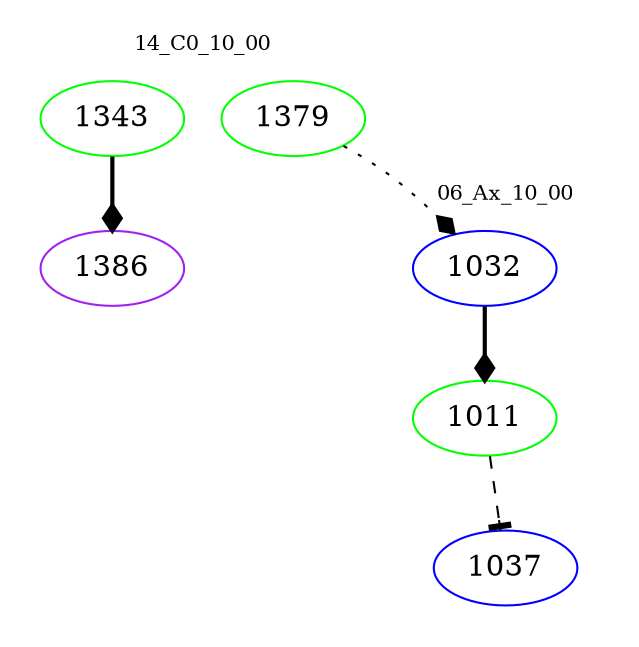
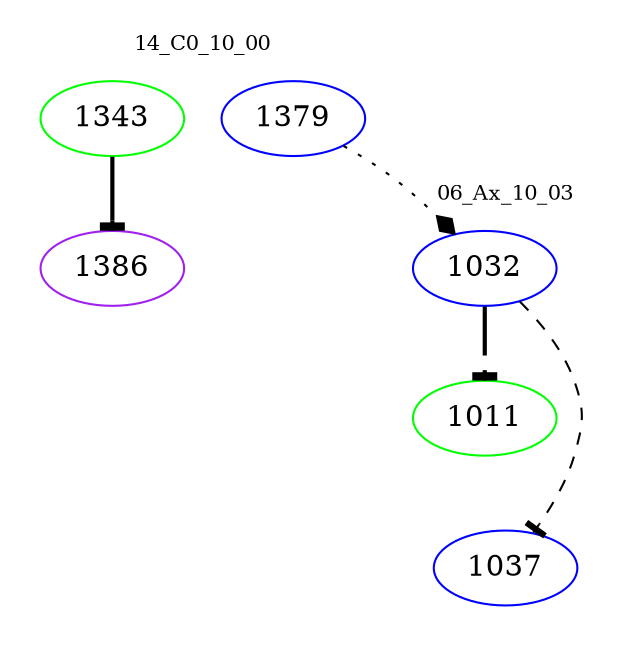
(293, 119) -> (293, 119)
(112, 188) -> (112, 188)
(506, 195) -> (506, 195)
(485, 331) -> (485, 331)
(494, 488) -> (581, 408)
